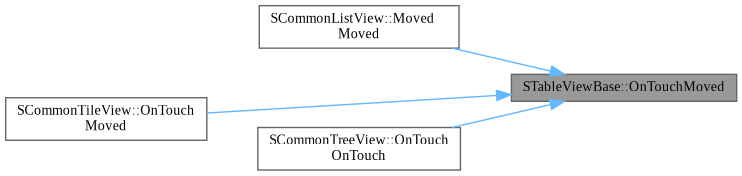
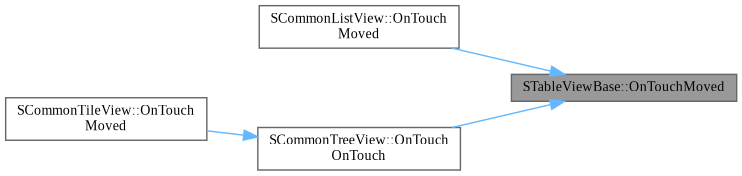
(359, 27) -> (359, 27)
(352, 104) -> (225, 133)
